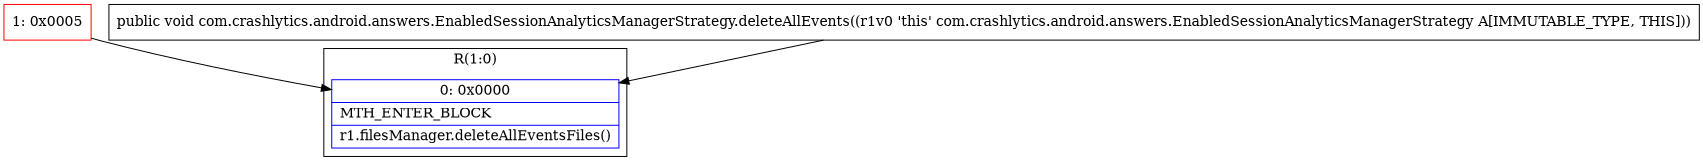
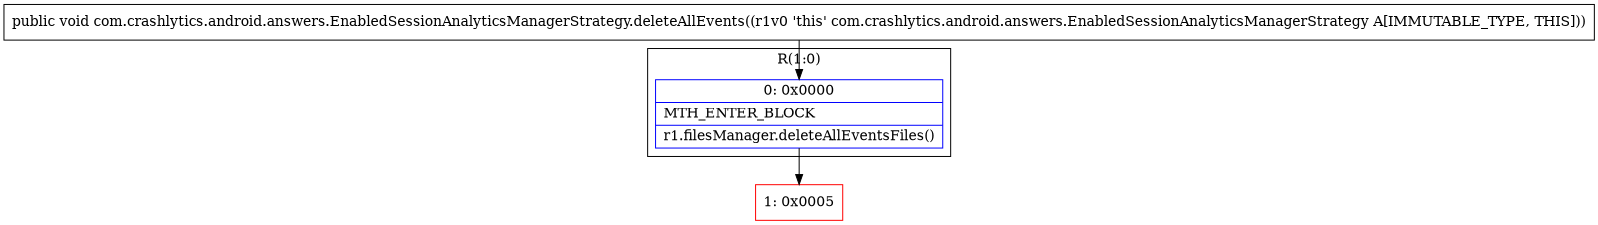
(206, 65) -> (799, 163)
